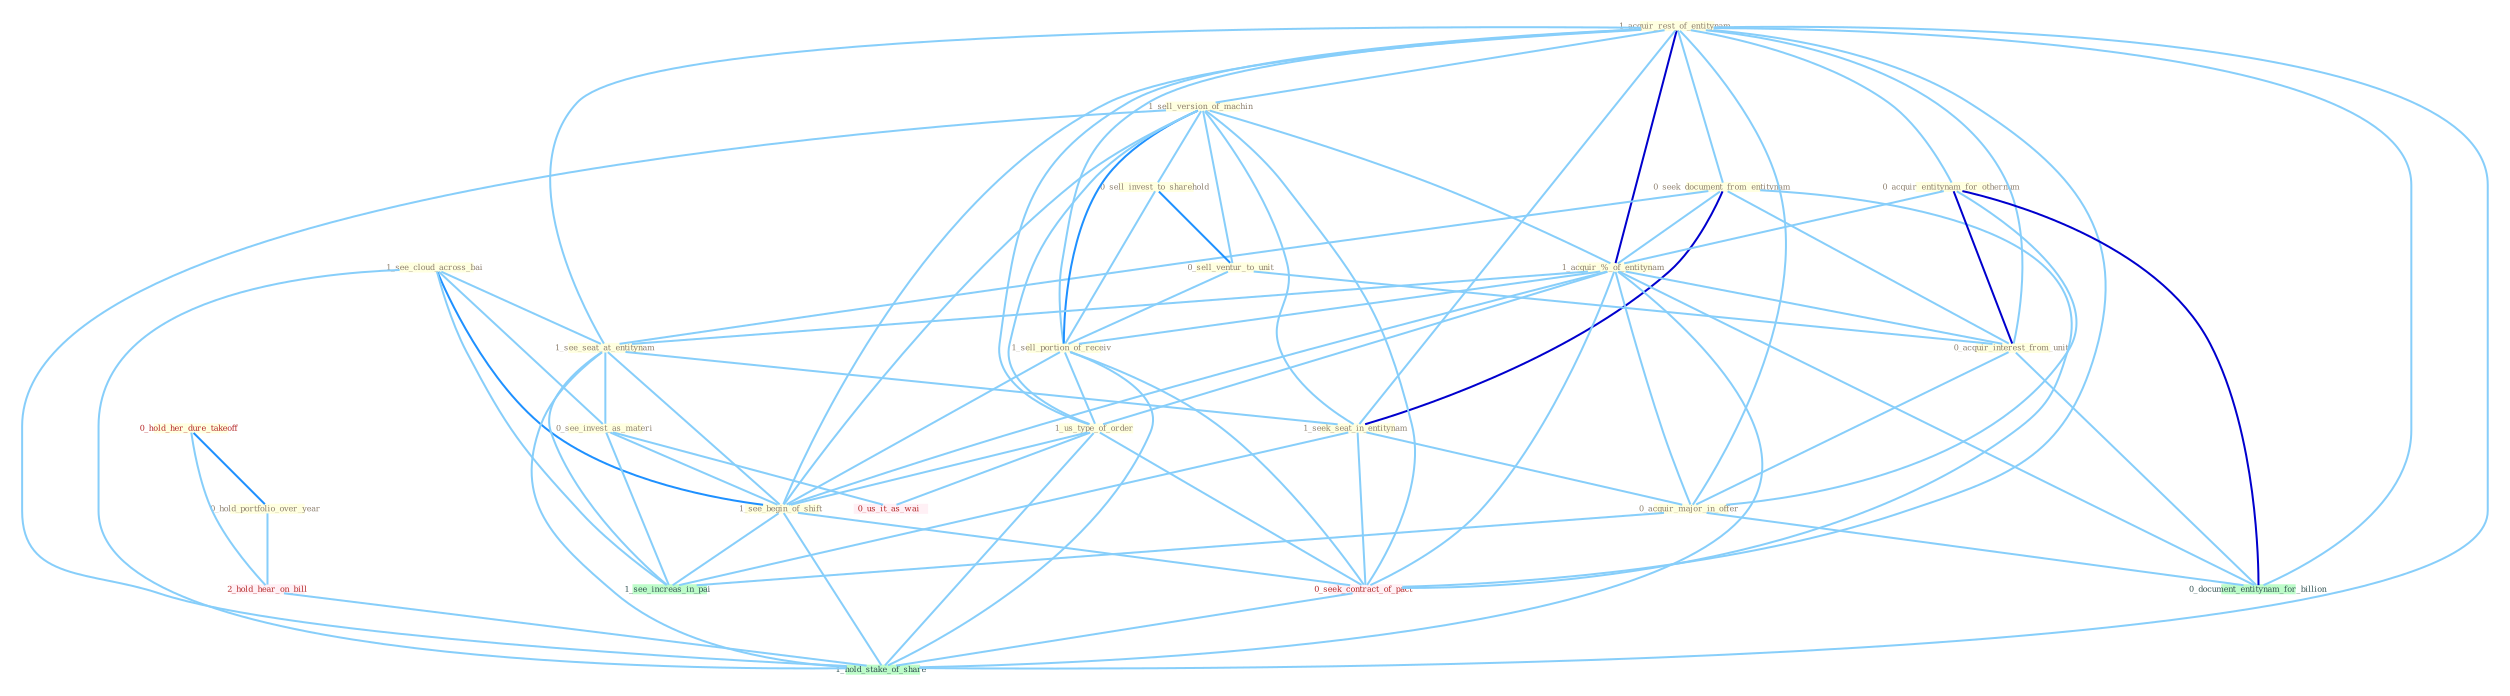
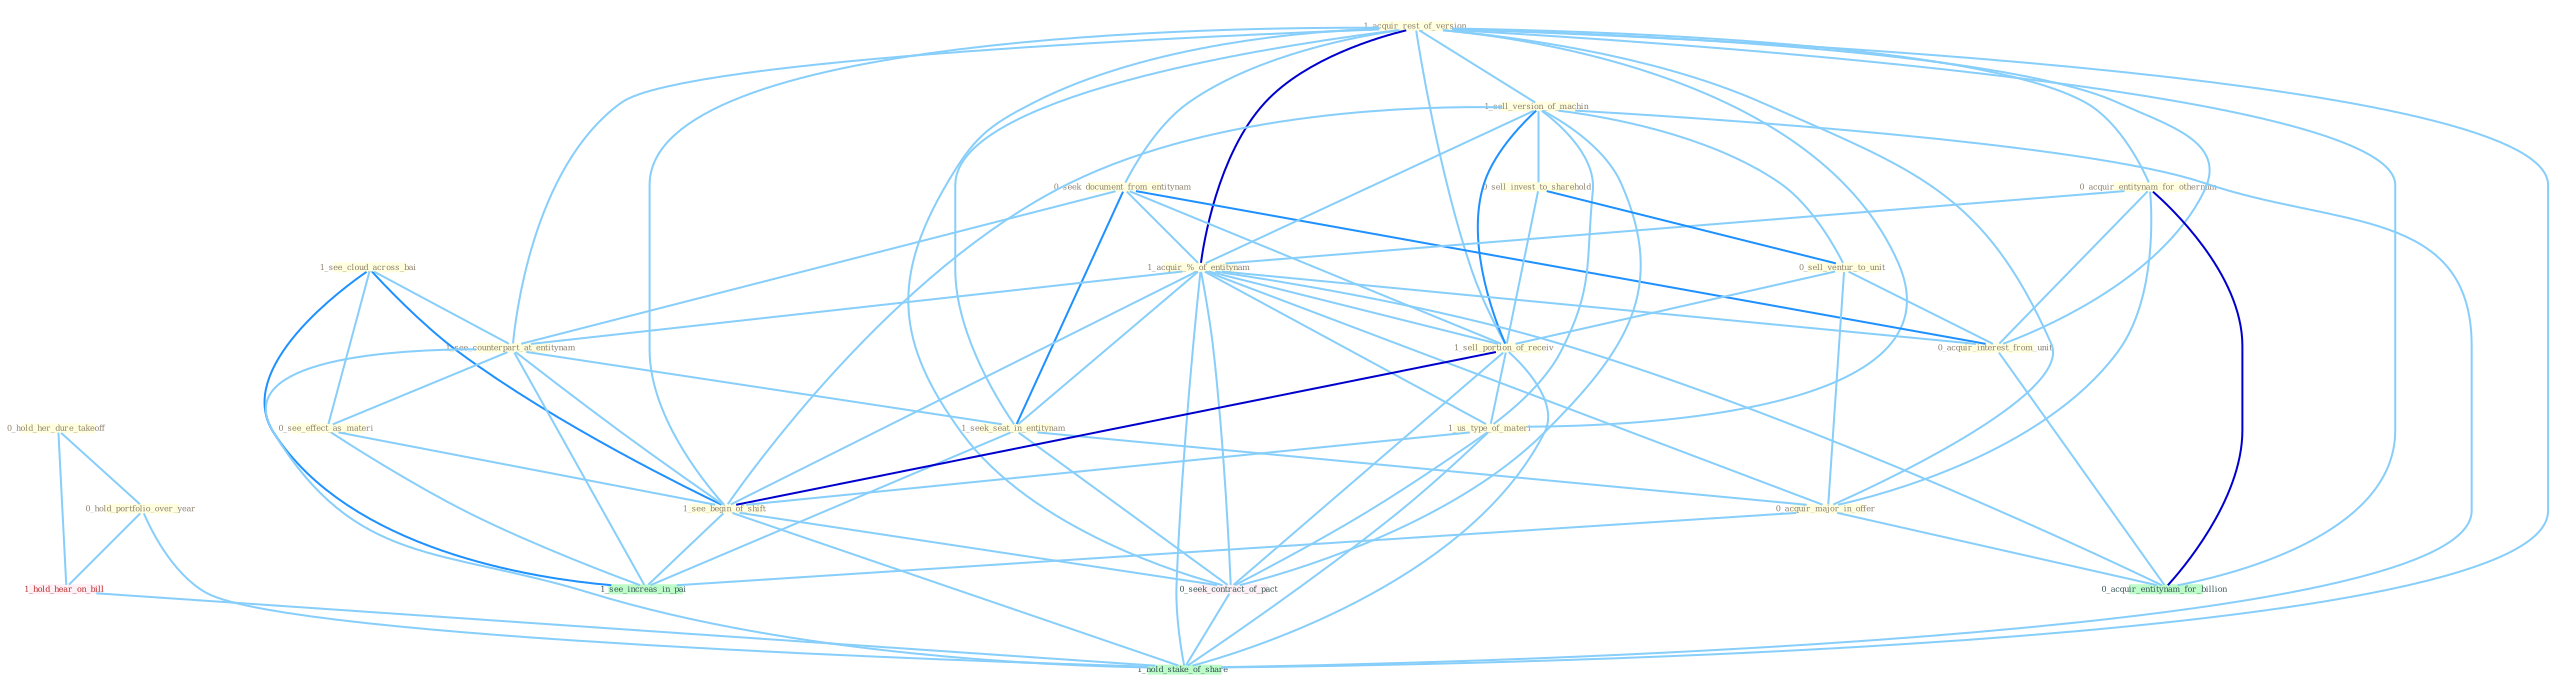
(1677, 26) -> (1416, 26)
(1276, 230) -> (1108, 348)
(1868, 267) -> (1561, 268)
(1983, 267) -> (2074, 267)
(1568, 341) -> (1070, 308)
(605, 348) -> (513, 348)
(191, 428) -> (58, 428)
(605, 428) -> (328, 428)
(923, 428) -> (1135, 425)
(1096, 428) -> (1490, 428)
(1852, 428) -> (1835, 400)
(519, 440) -> (336, 496)
(229, 469) -> (101, 469)
(1950, 471) -> (1232, 233)
(891, 509) -> none
(141, 571) -> (624, 644)
(267, 589) -> (66, 589)
(1366, 589) -> (1231, 589)
(2258, 589) -> (2166, 589)
